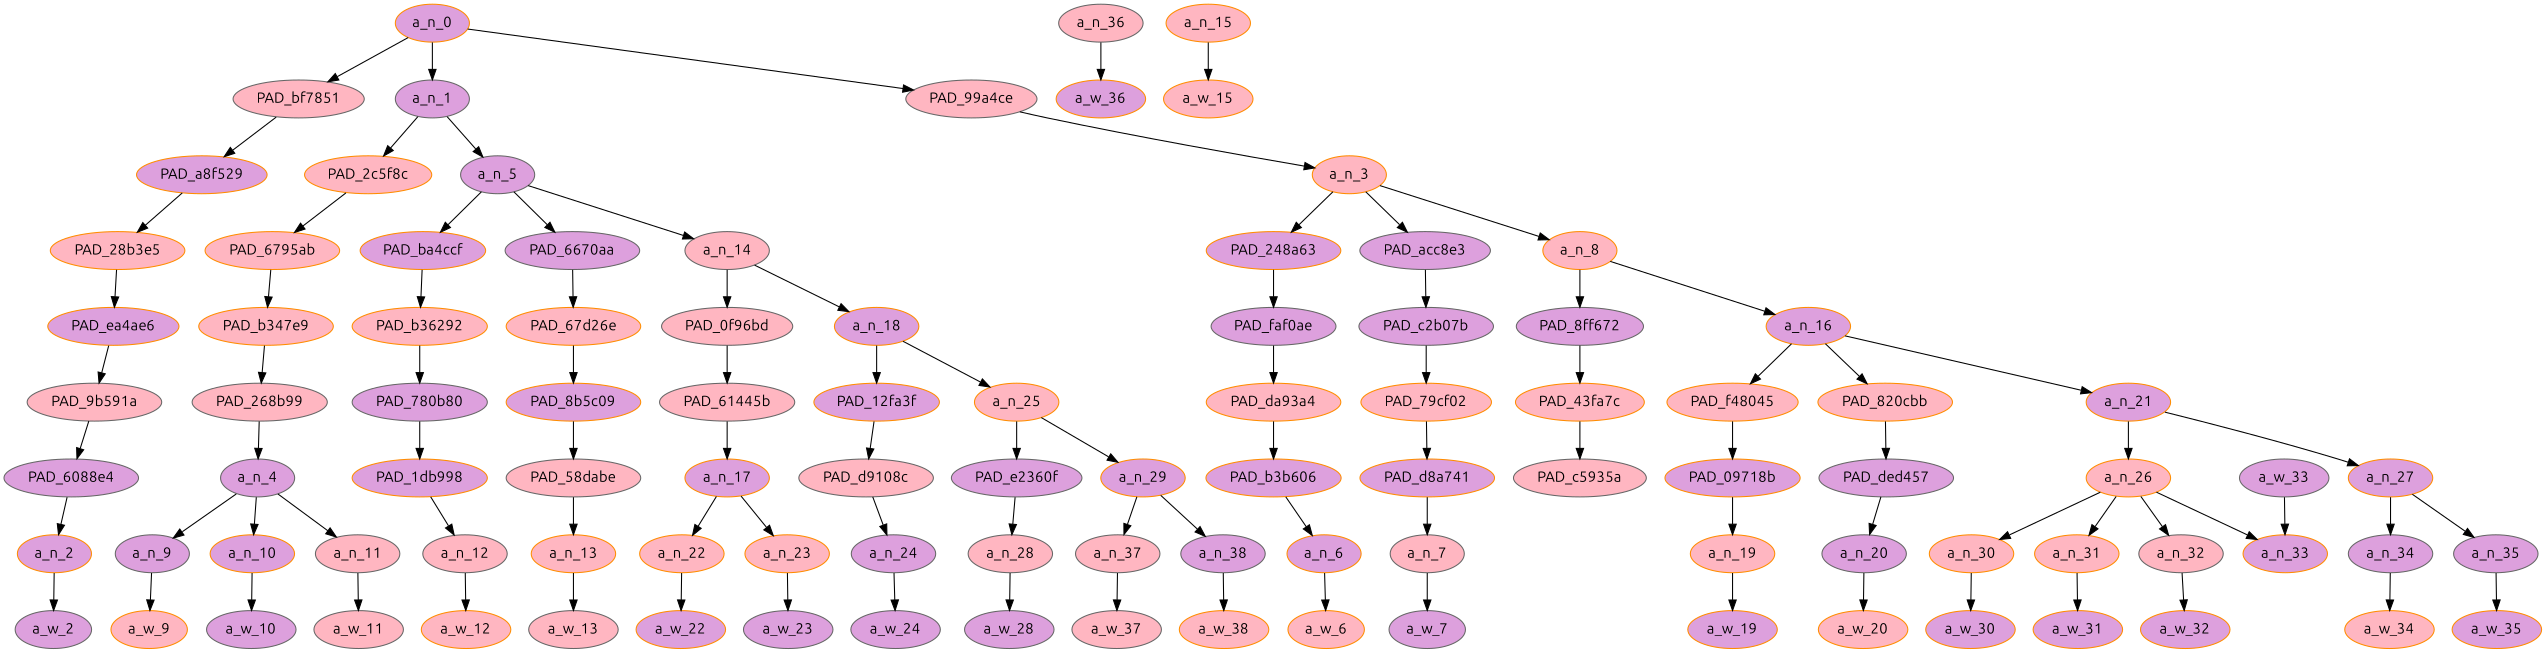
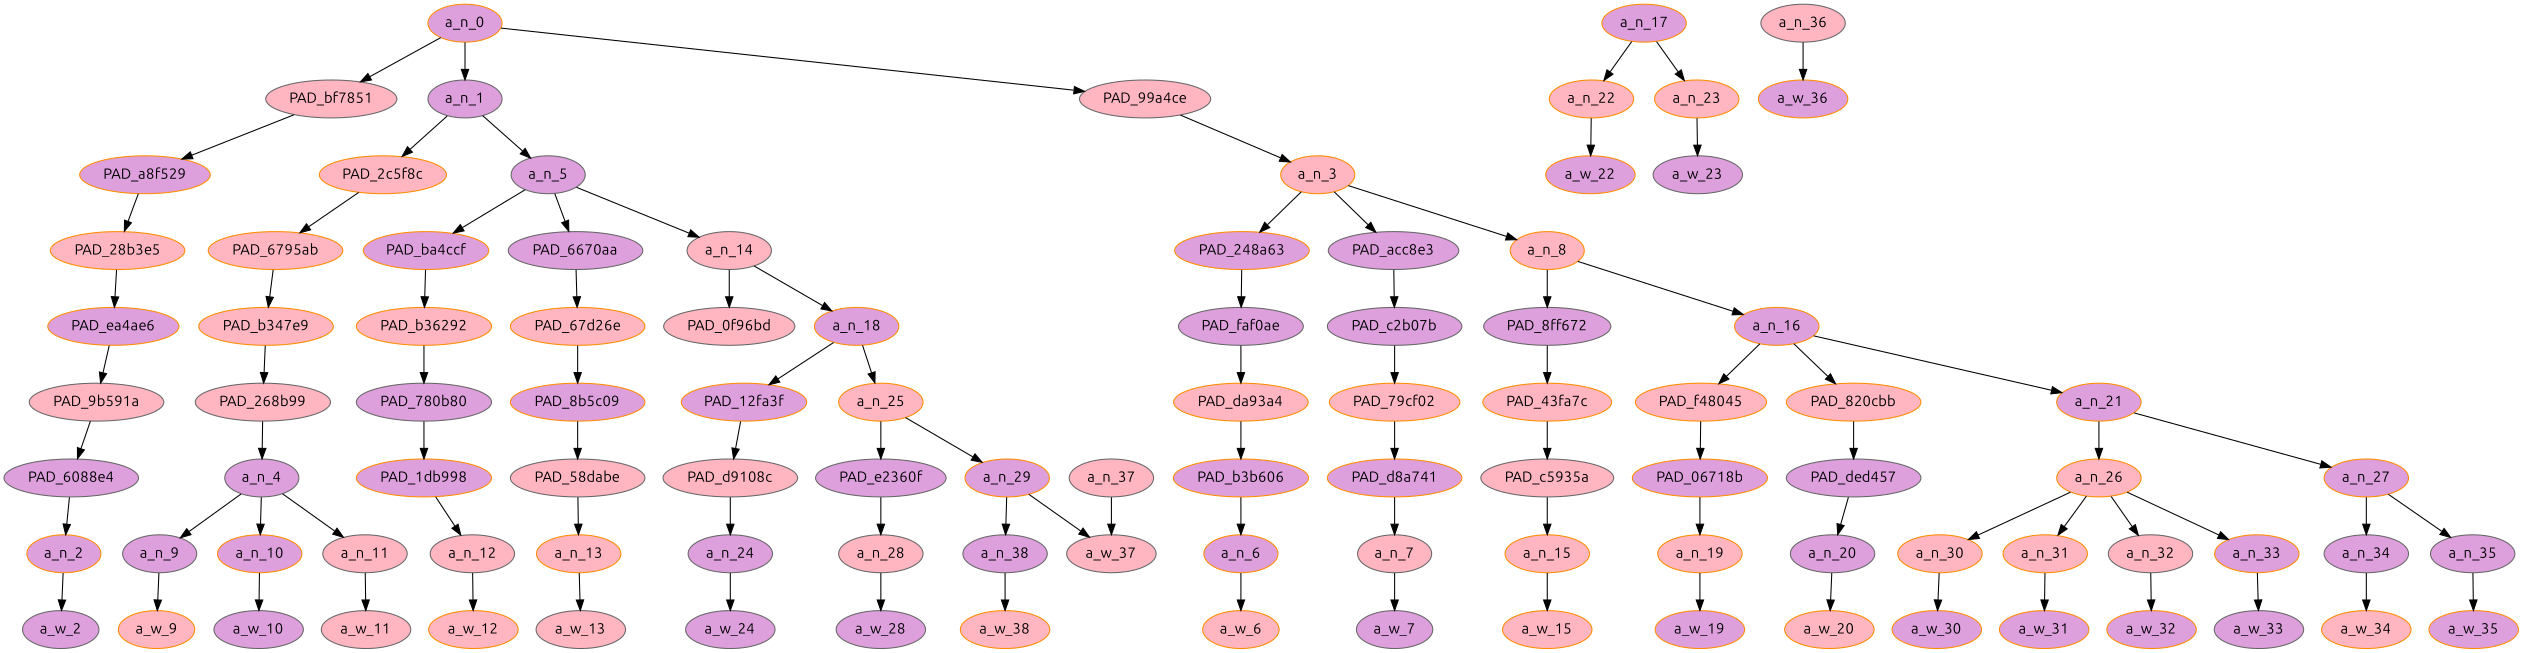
(727, 402) -> none
(1733, 478) -> (1700, 478)
(1132, 511) -> (1055, 513)
none -> (1547, 511)
(2285, 511) -> (2258, 586)
